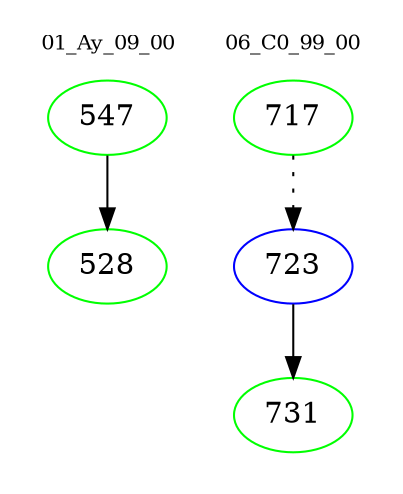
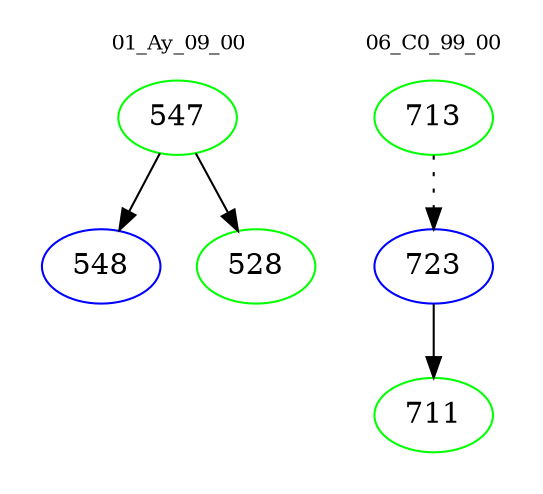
(293, 118) -> (434, 118)
none -> (101, 266)
(293, 415) -> (434, 415)
